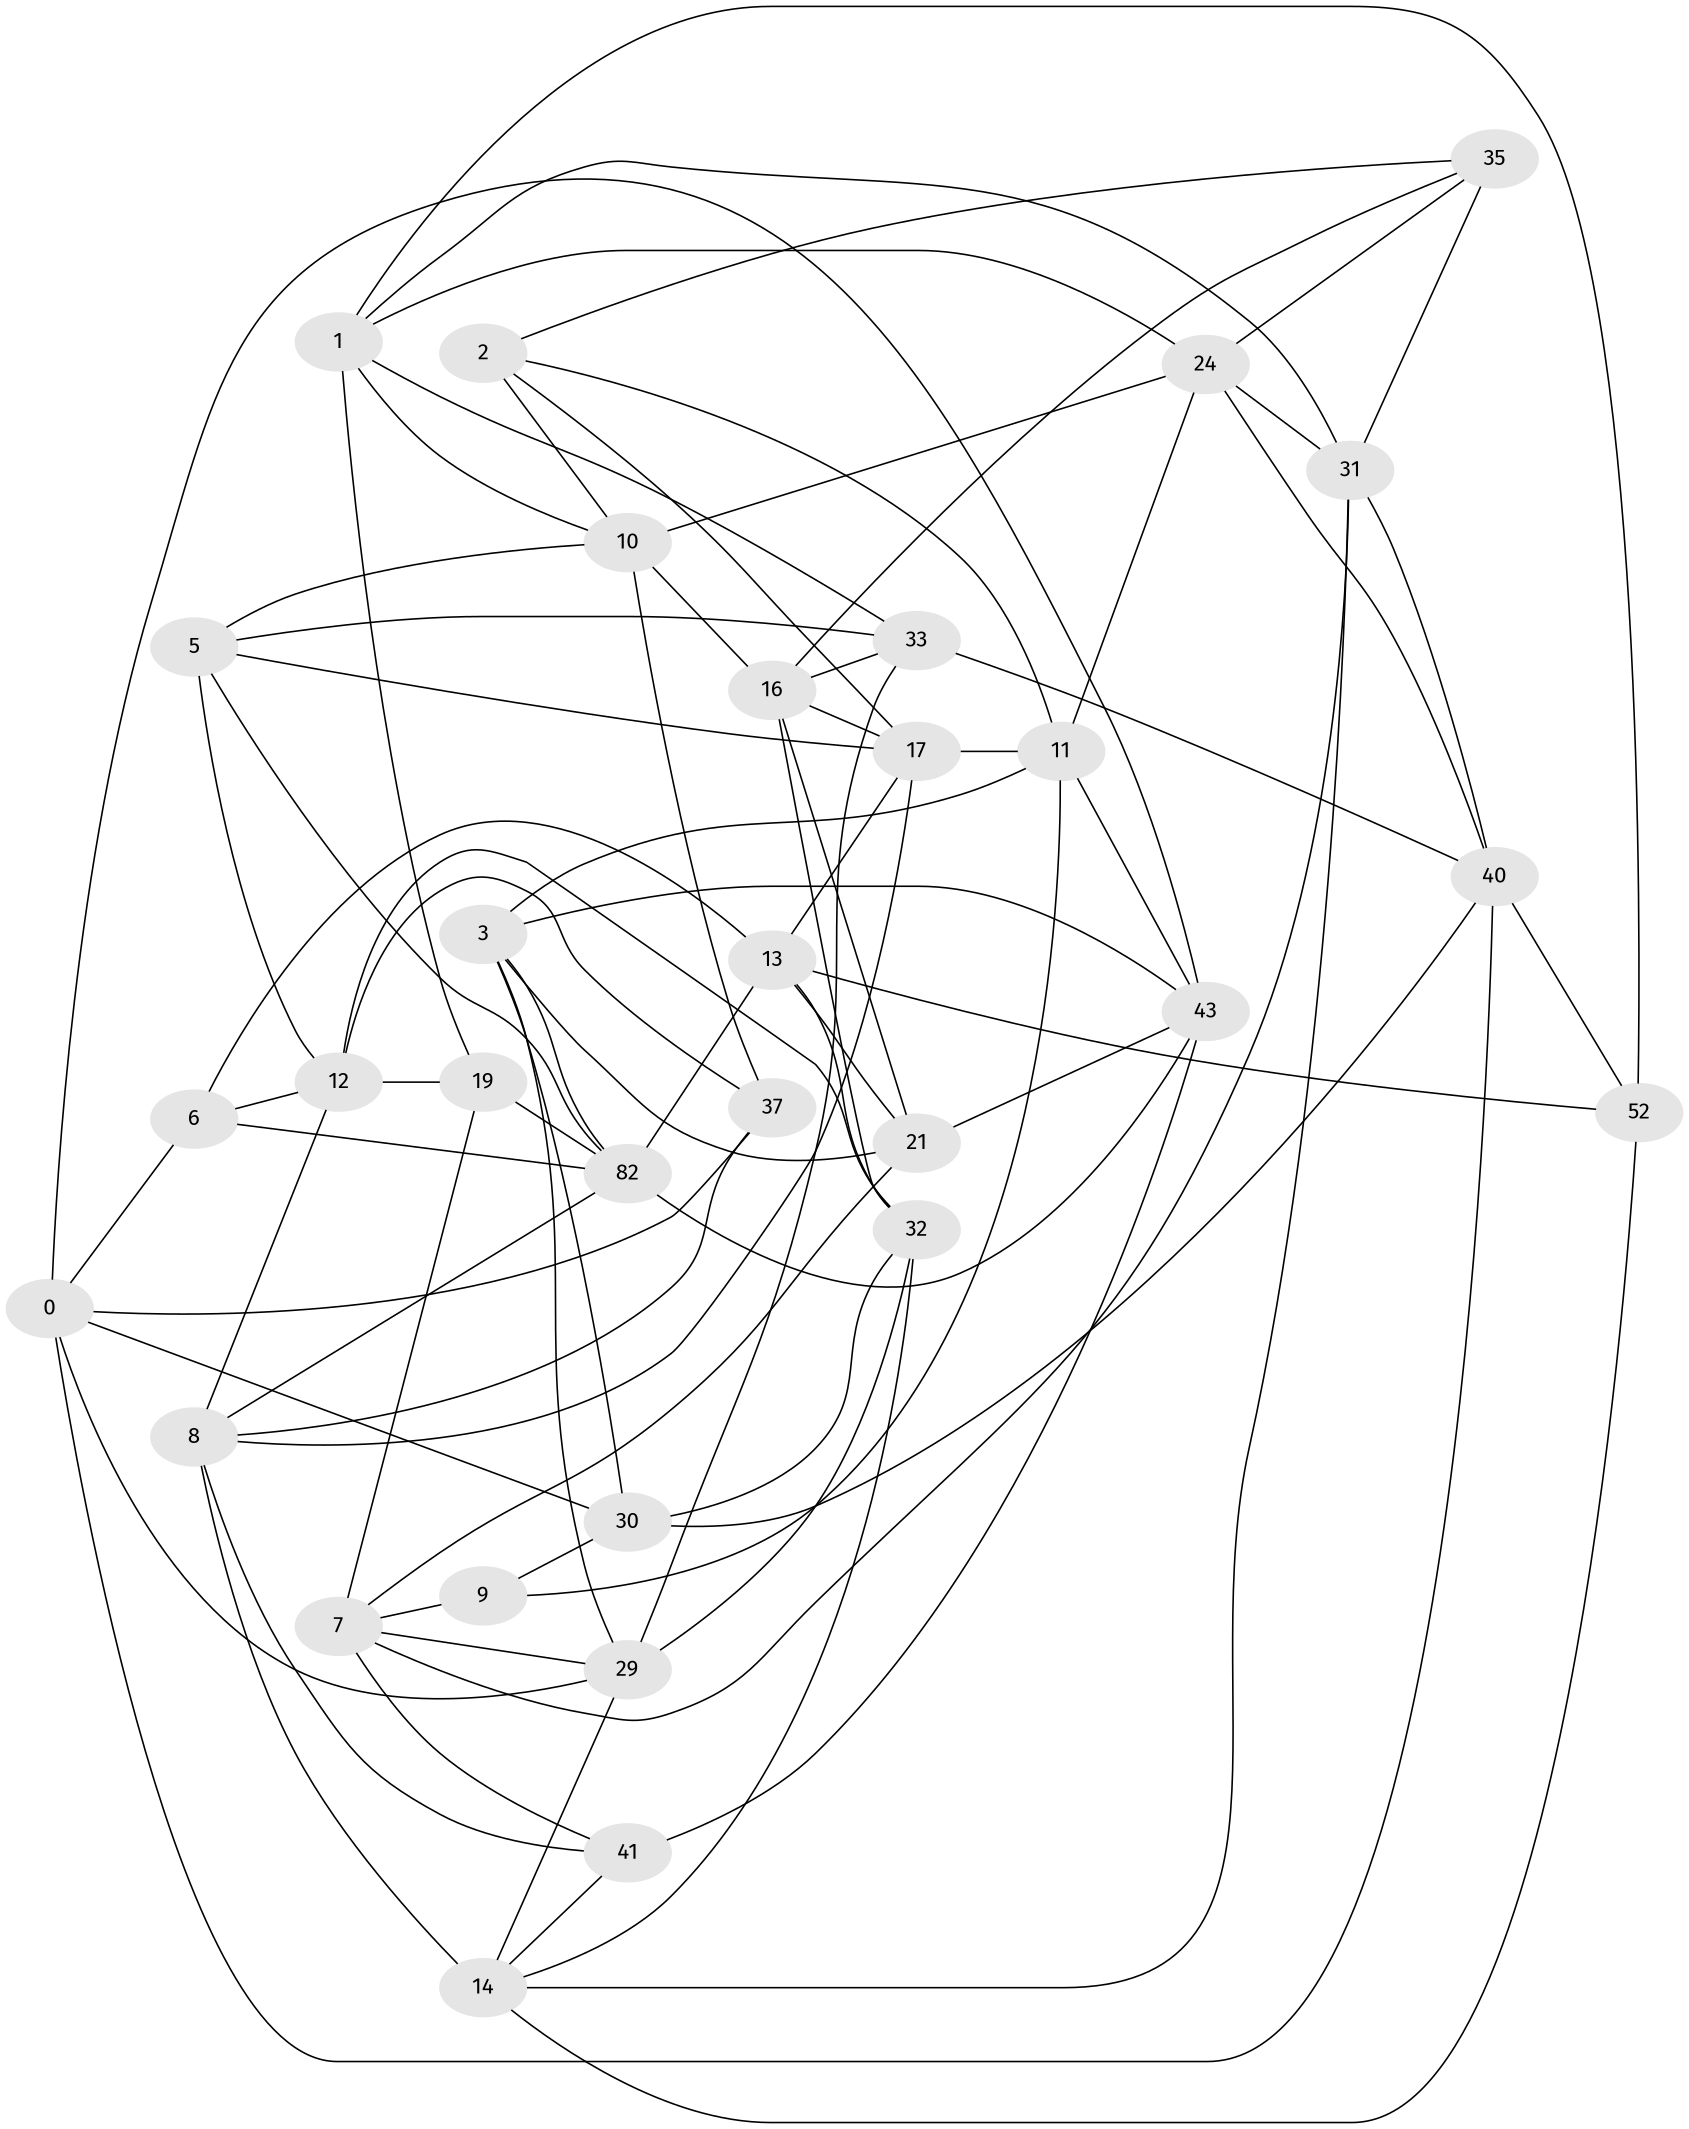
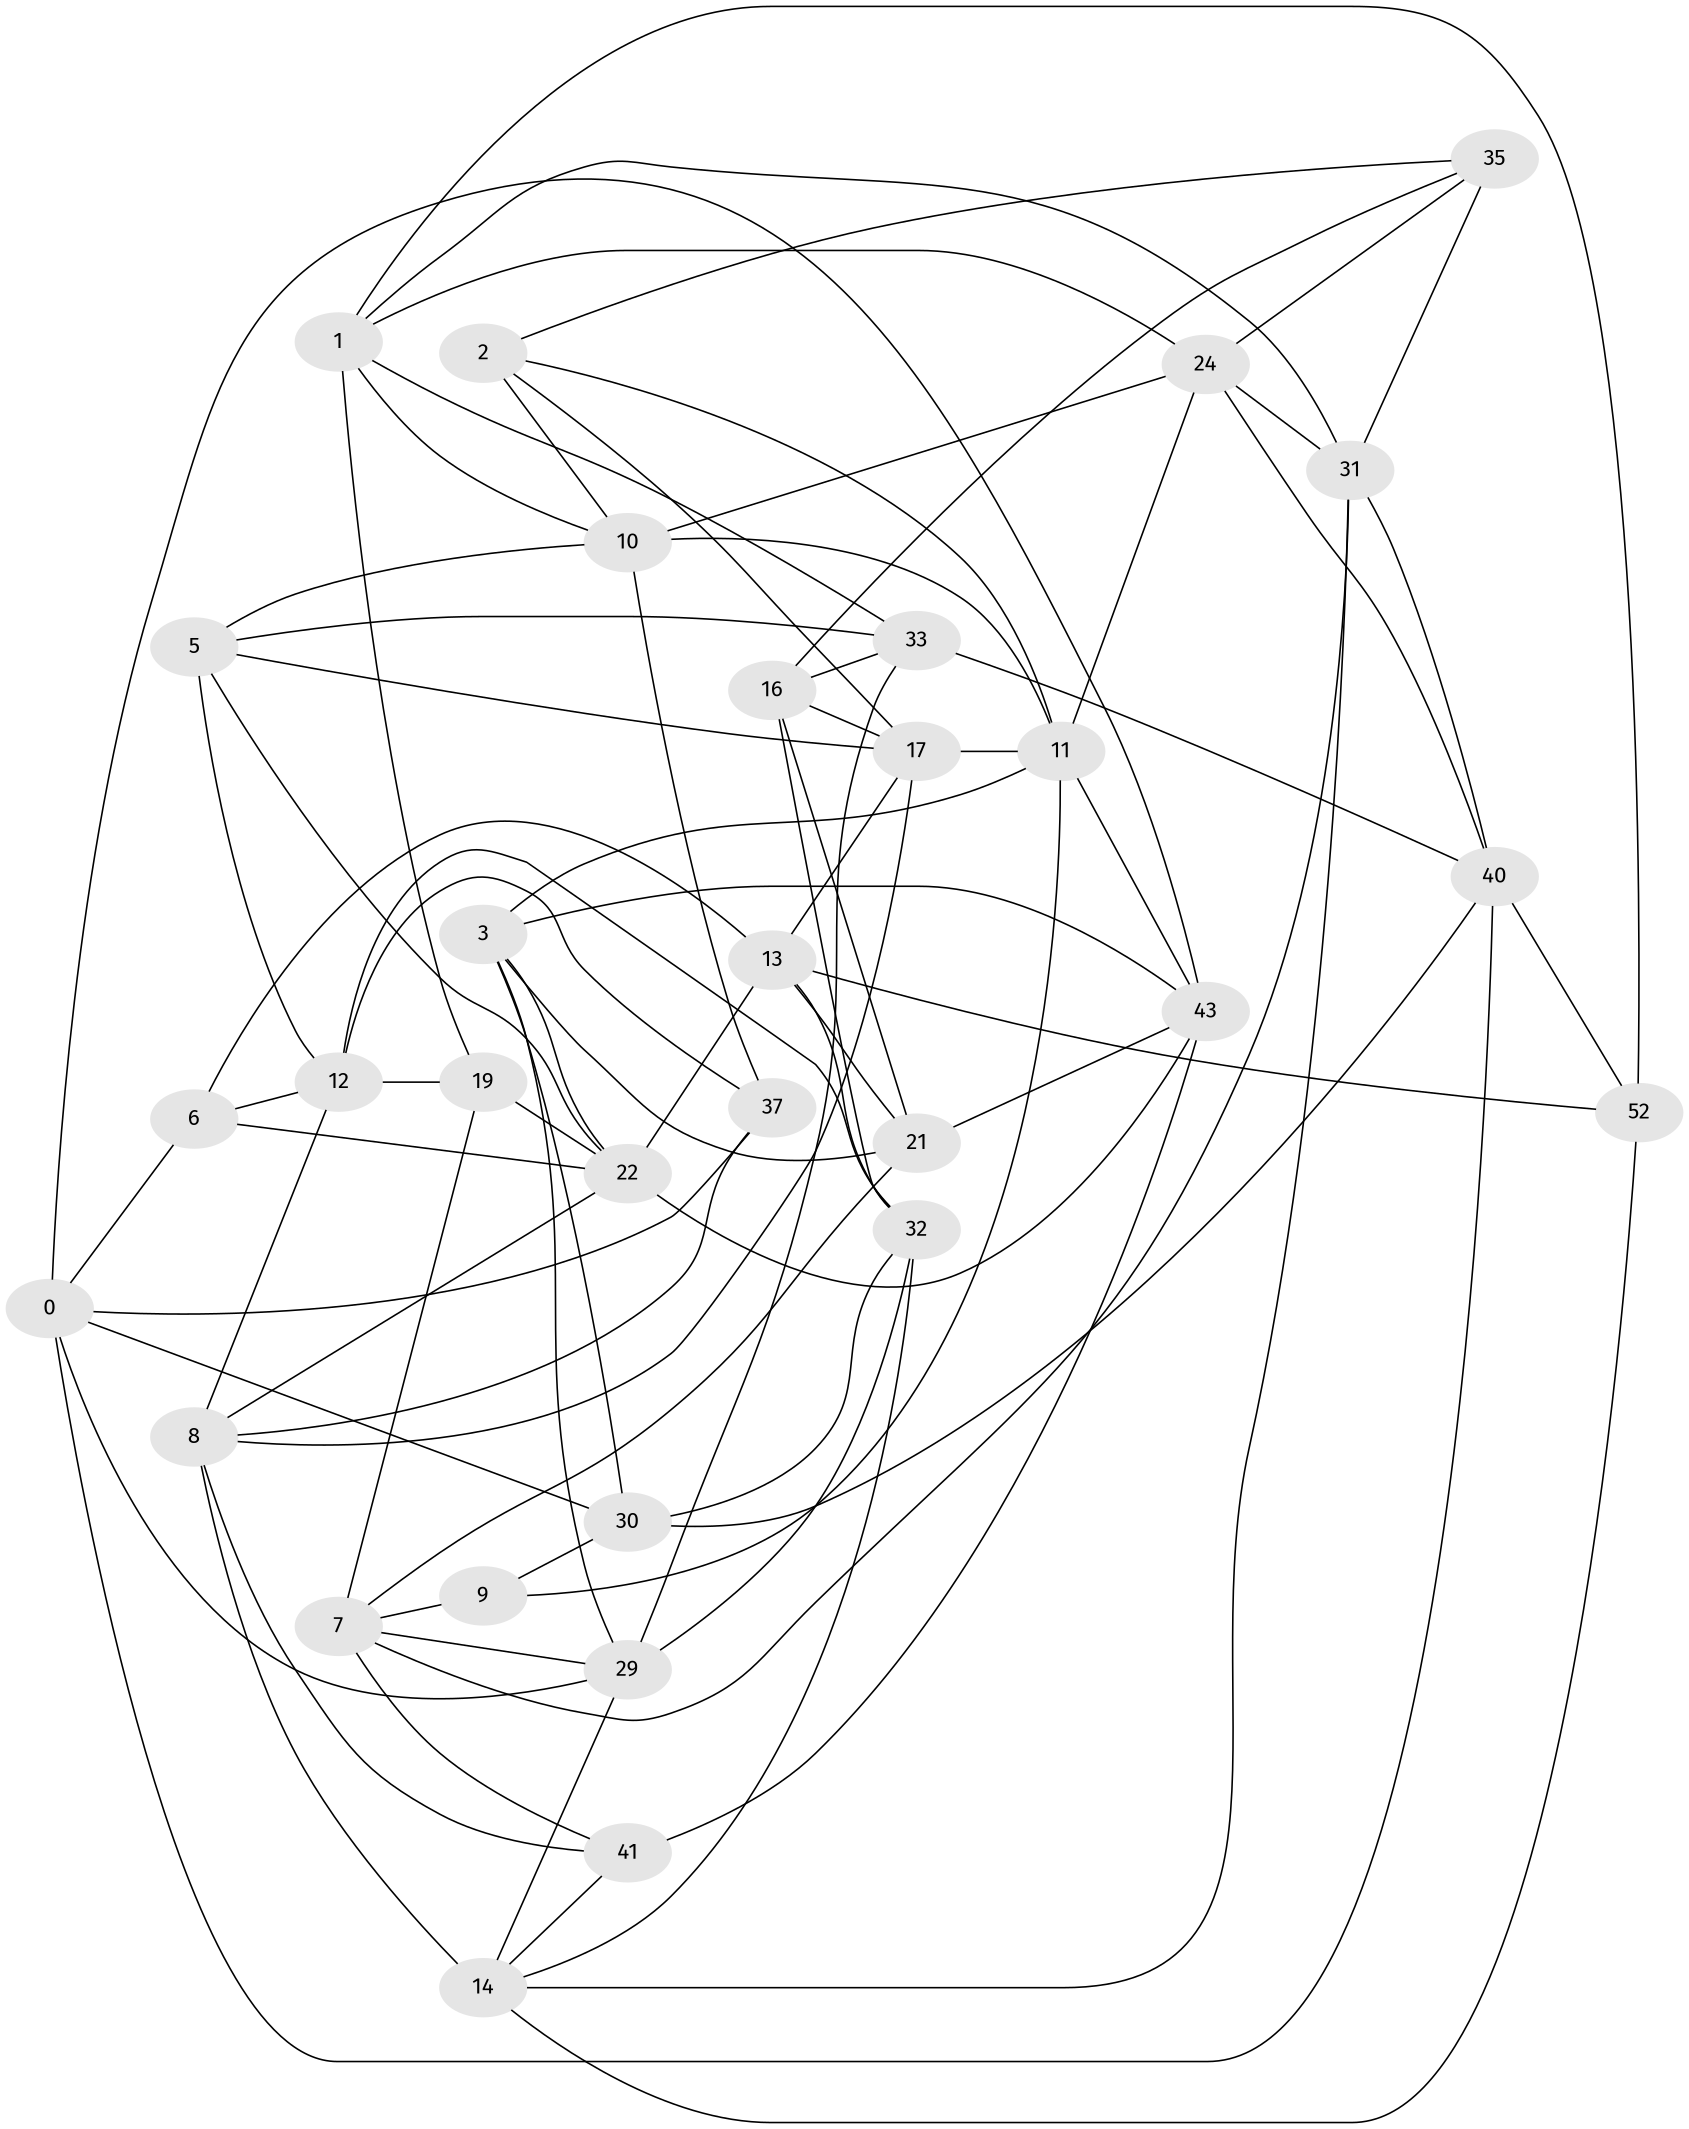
(691, 607) -> (907, 571)
(628, 1174) -> (628, 1174)
